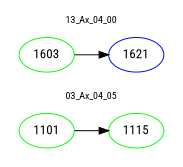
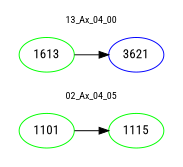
(47, 55) -> (47, 55)
(136, 55) -> (136, 55)
(91, 97) -> (91, 97)
